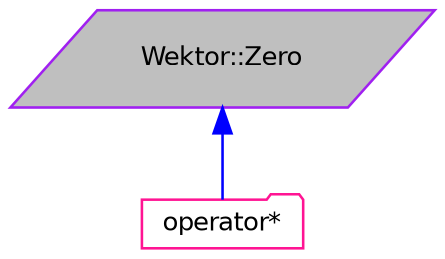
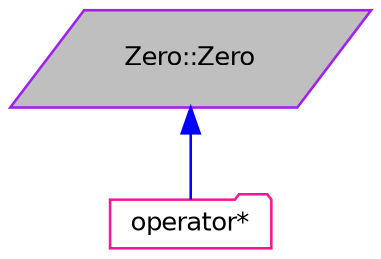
(223, 59) -> (191, 59)
